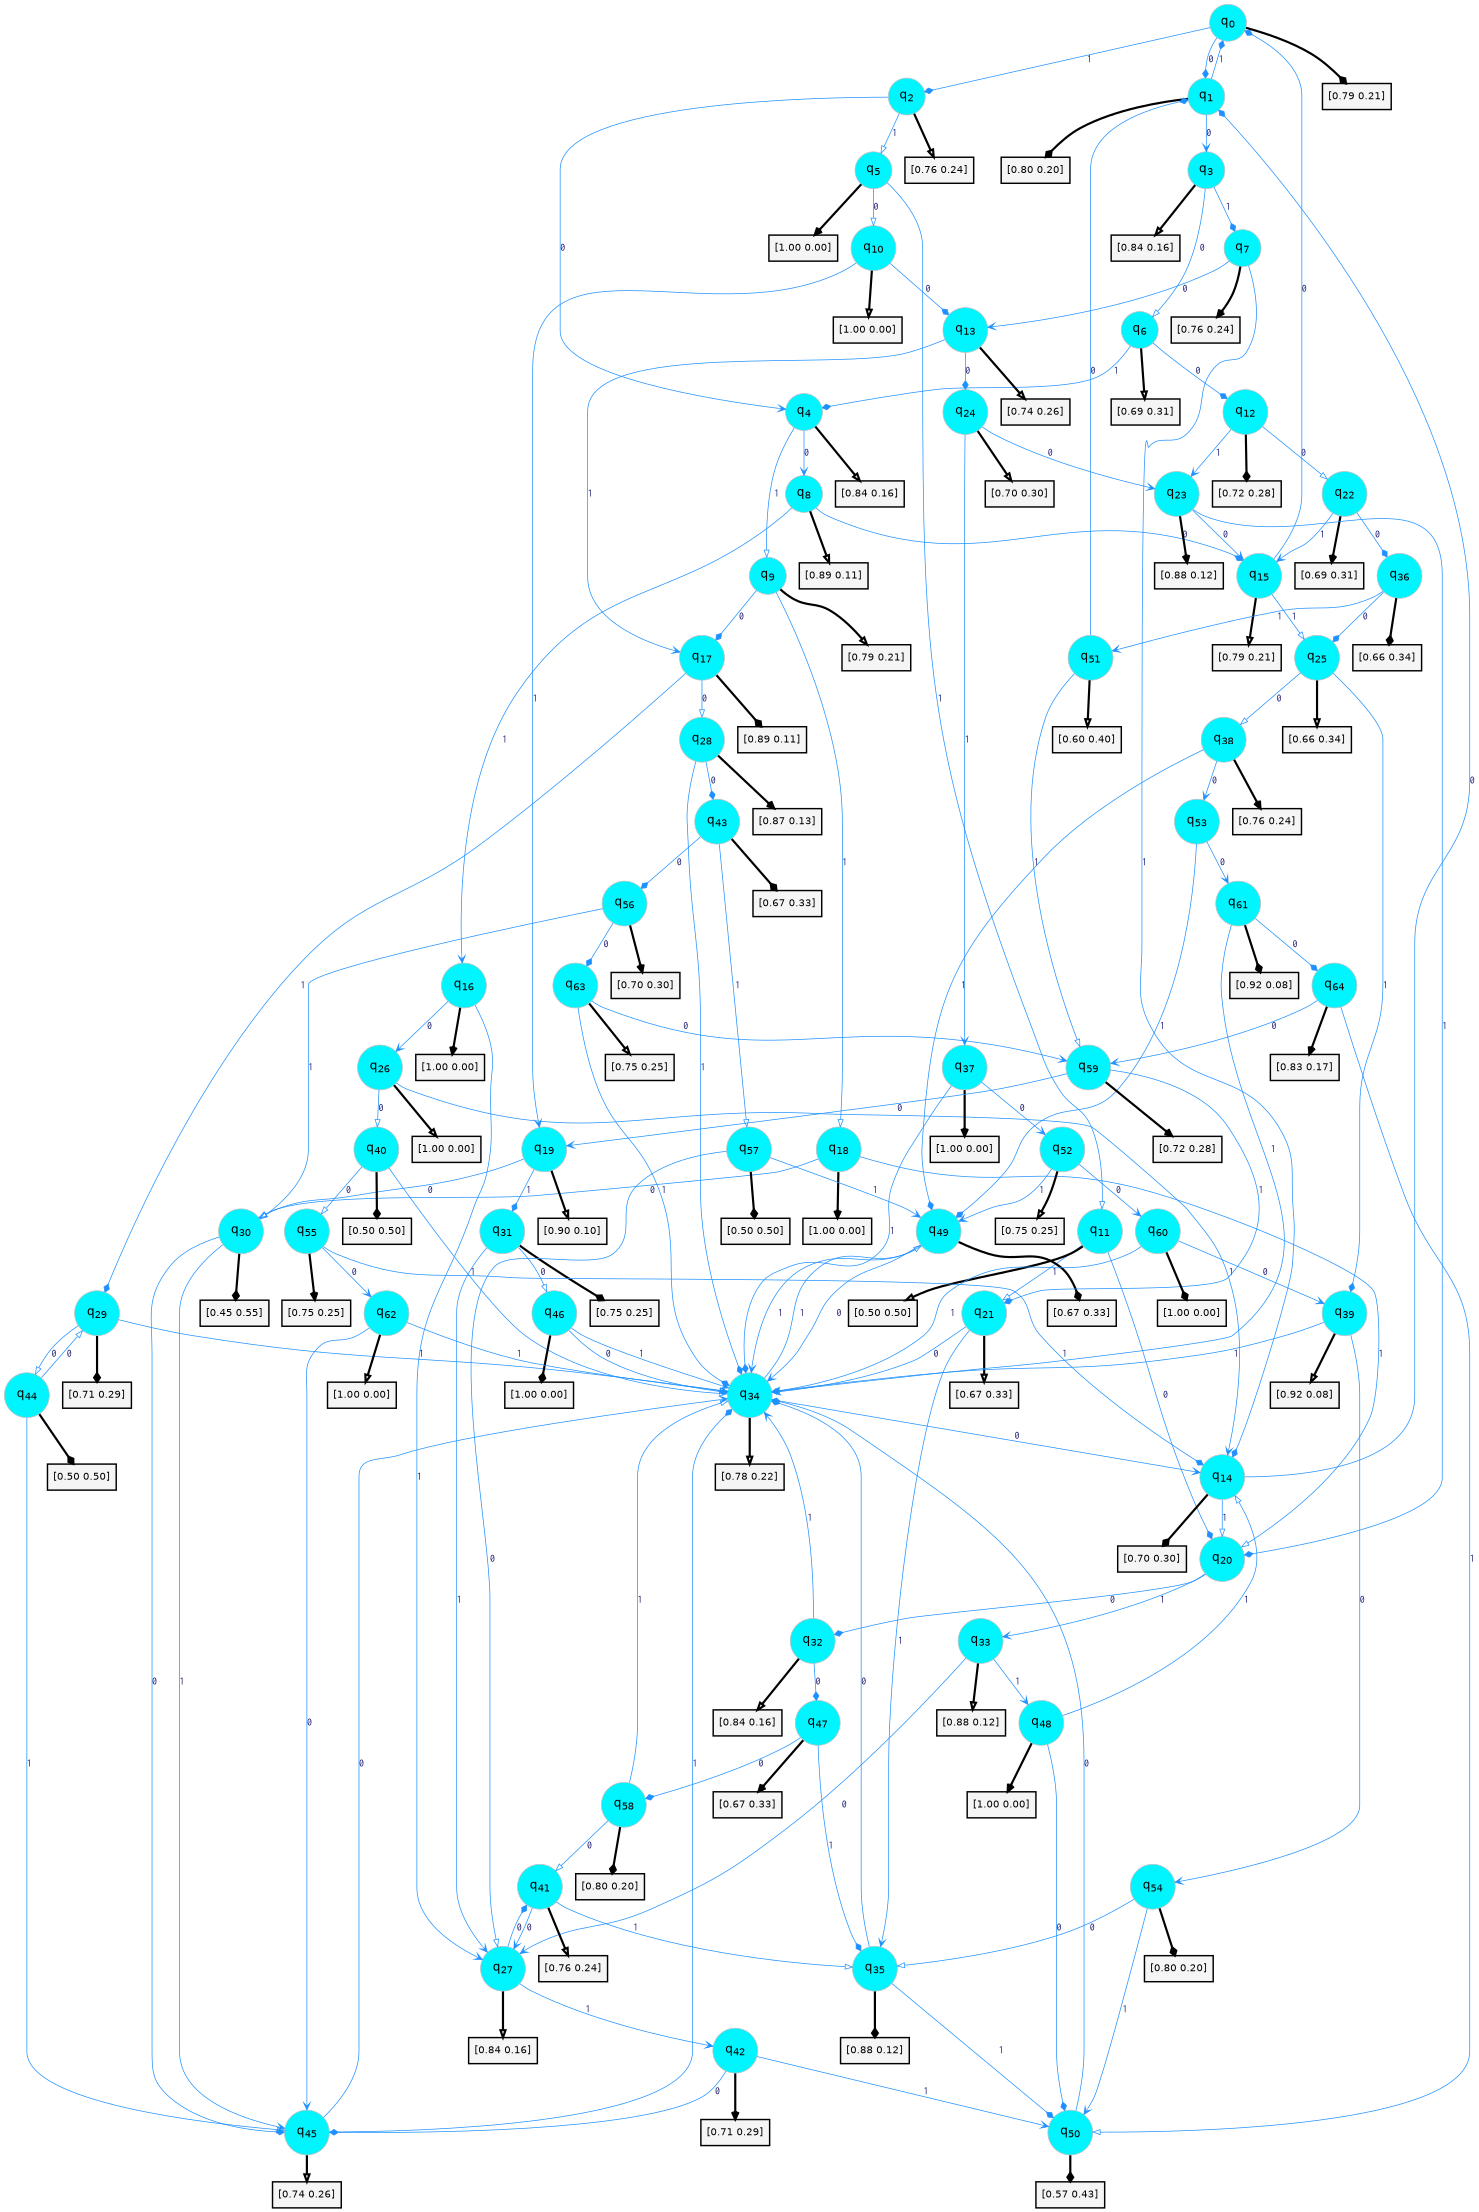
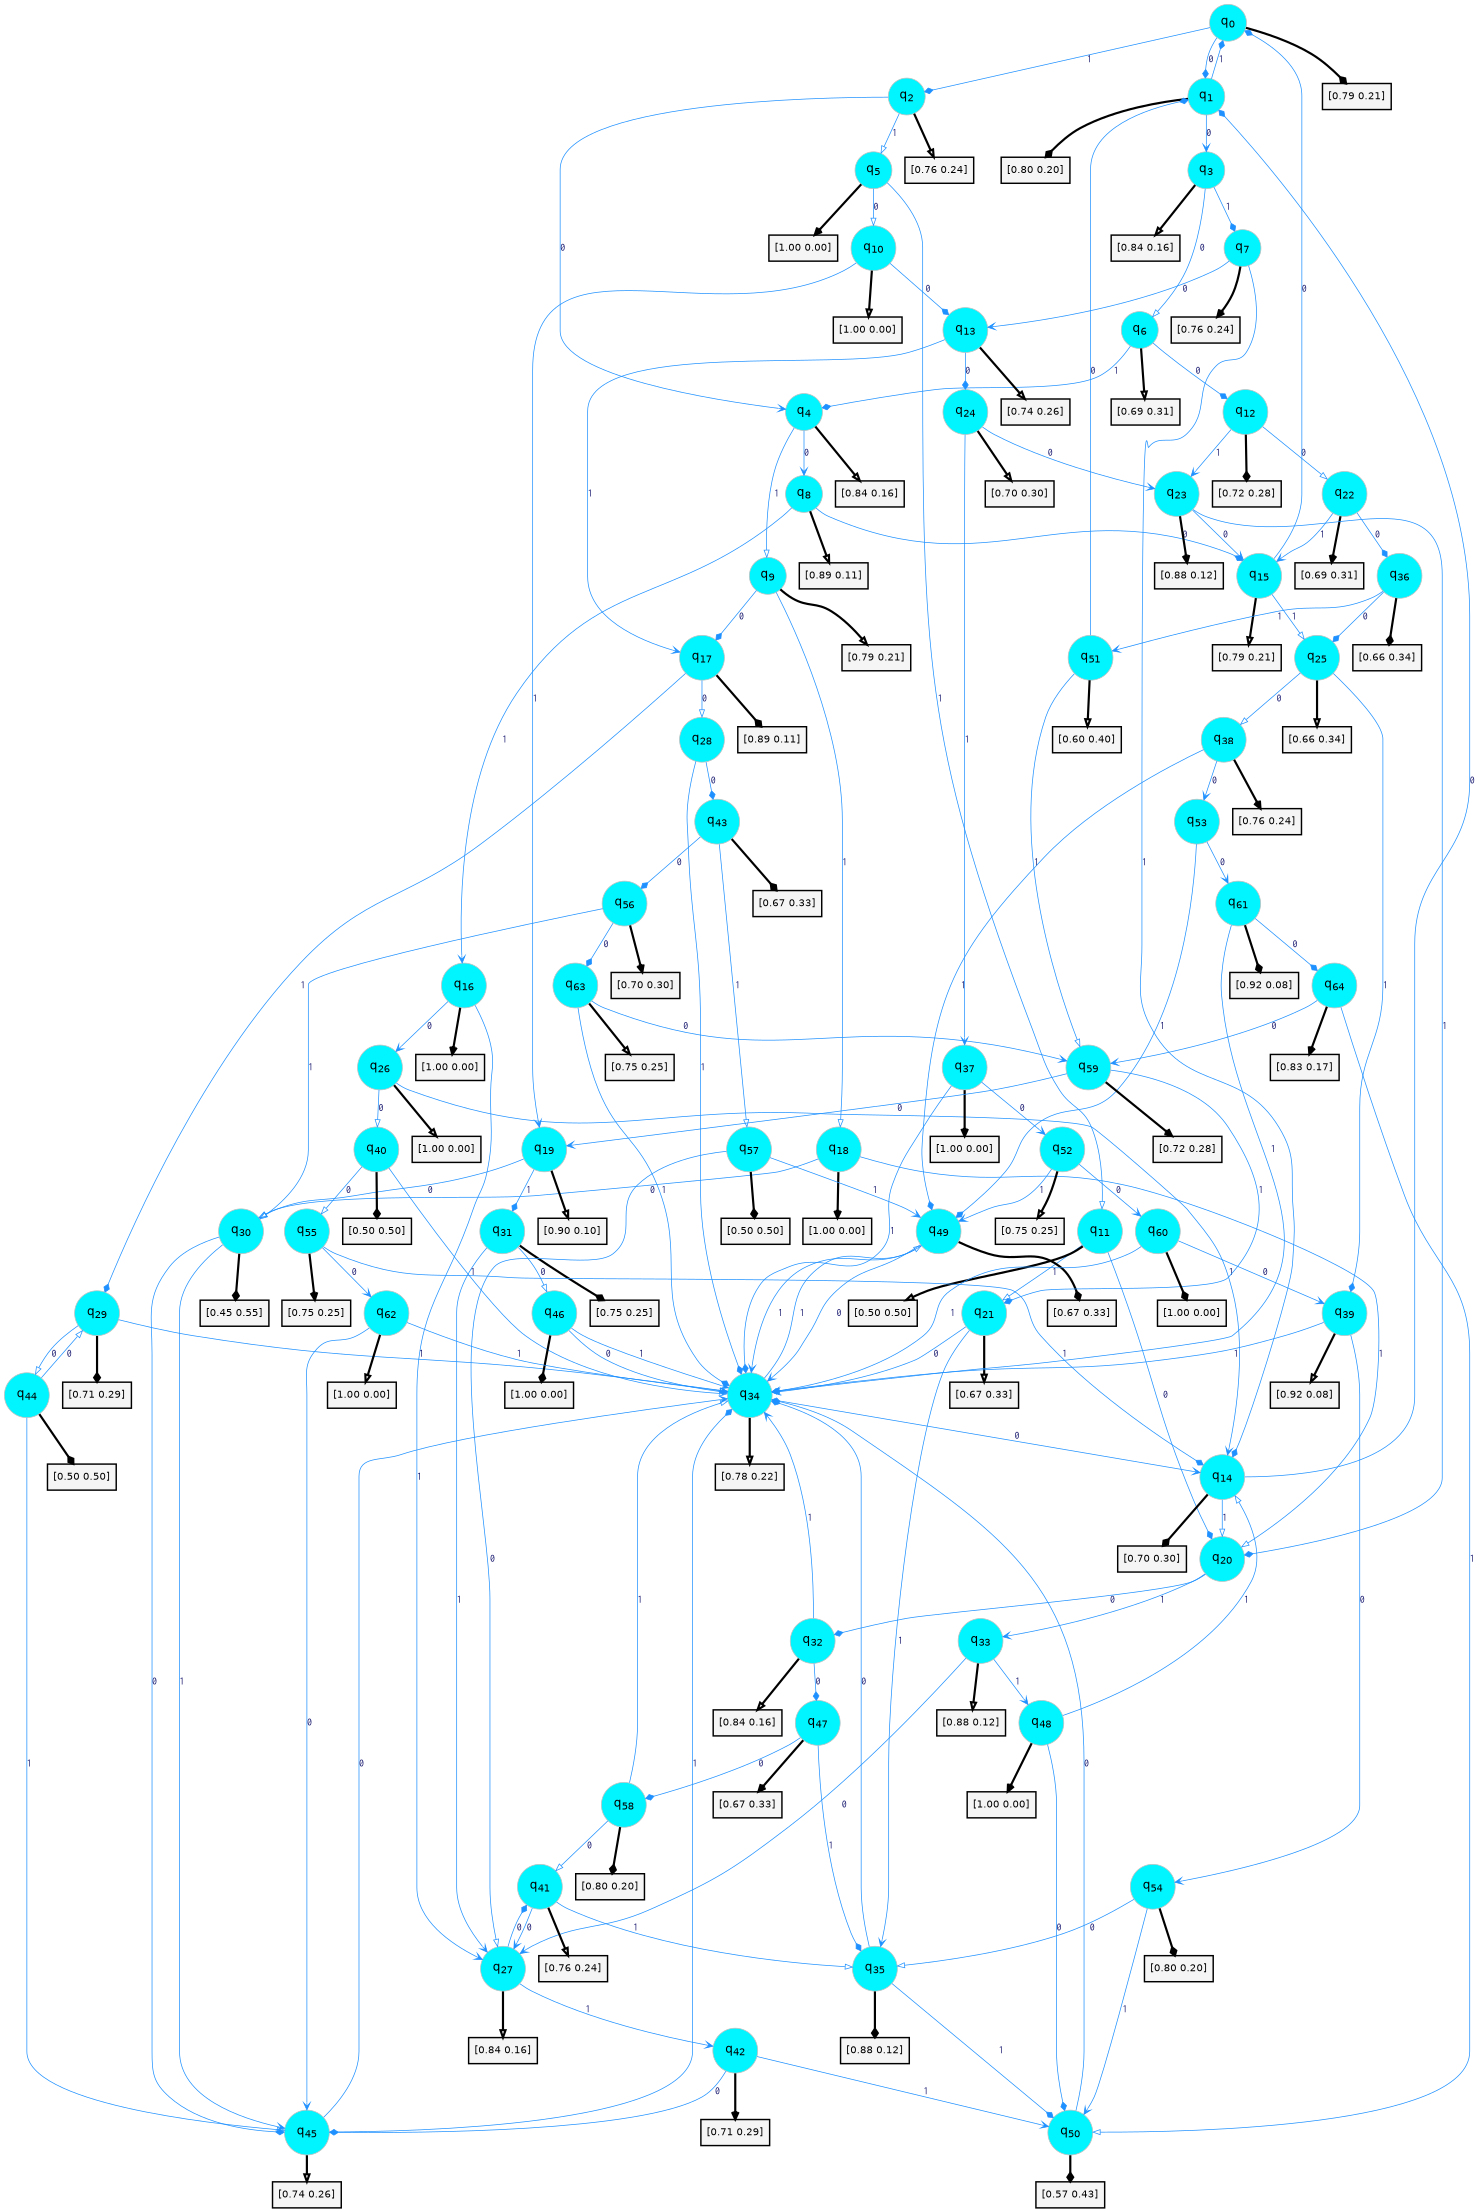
(787, 822) -> none
